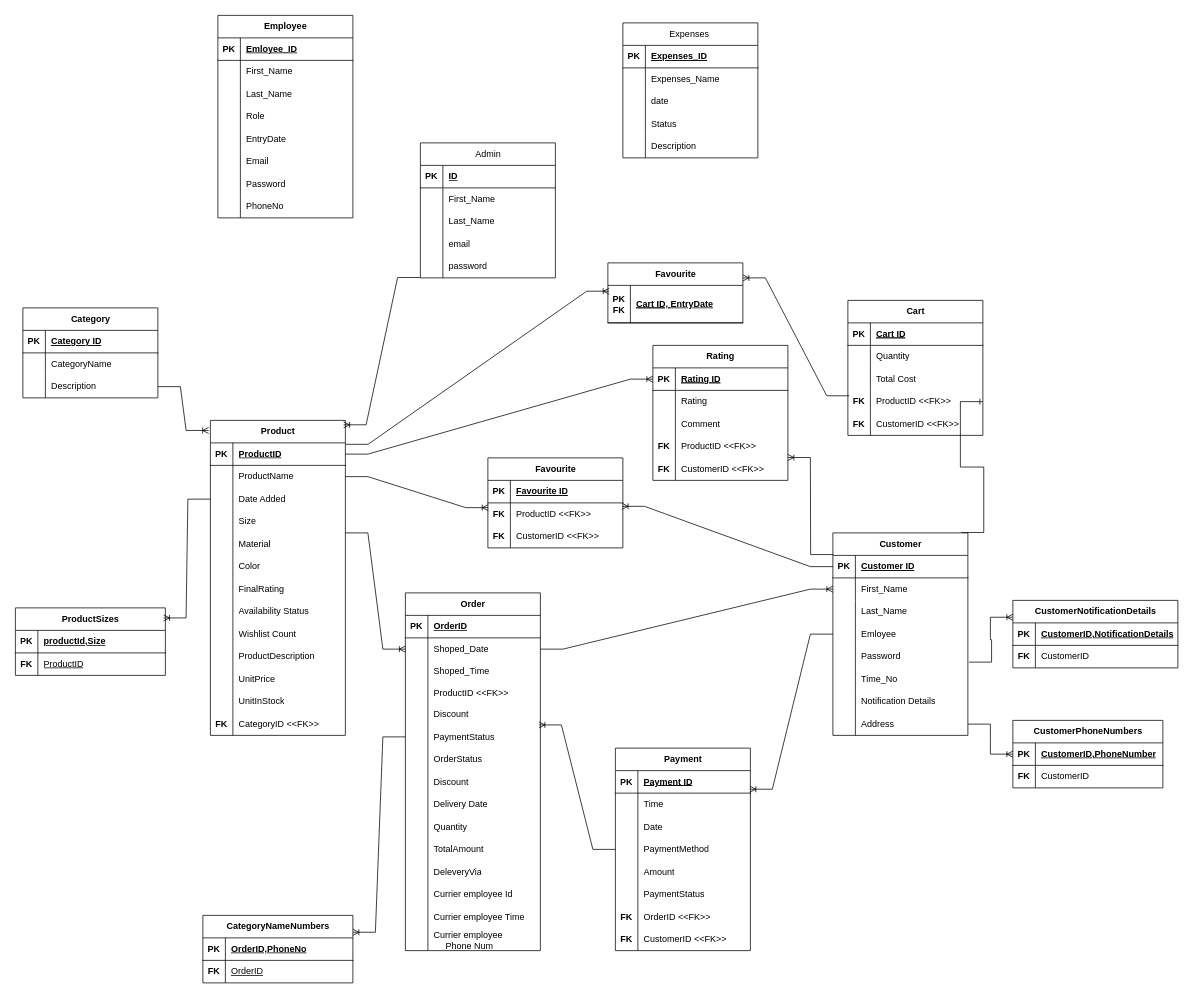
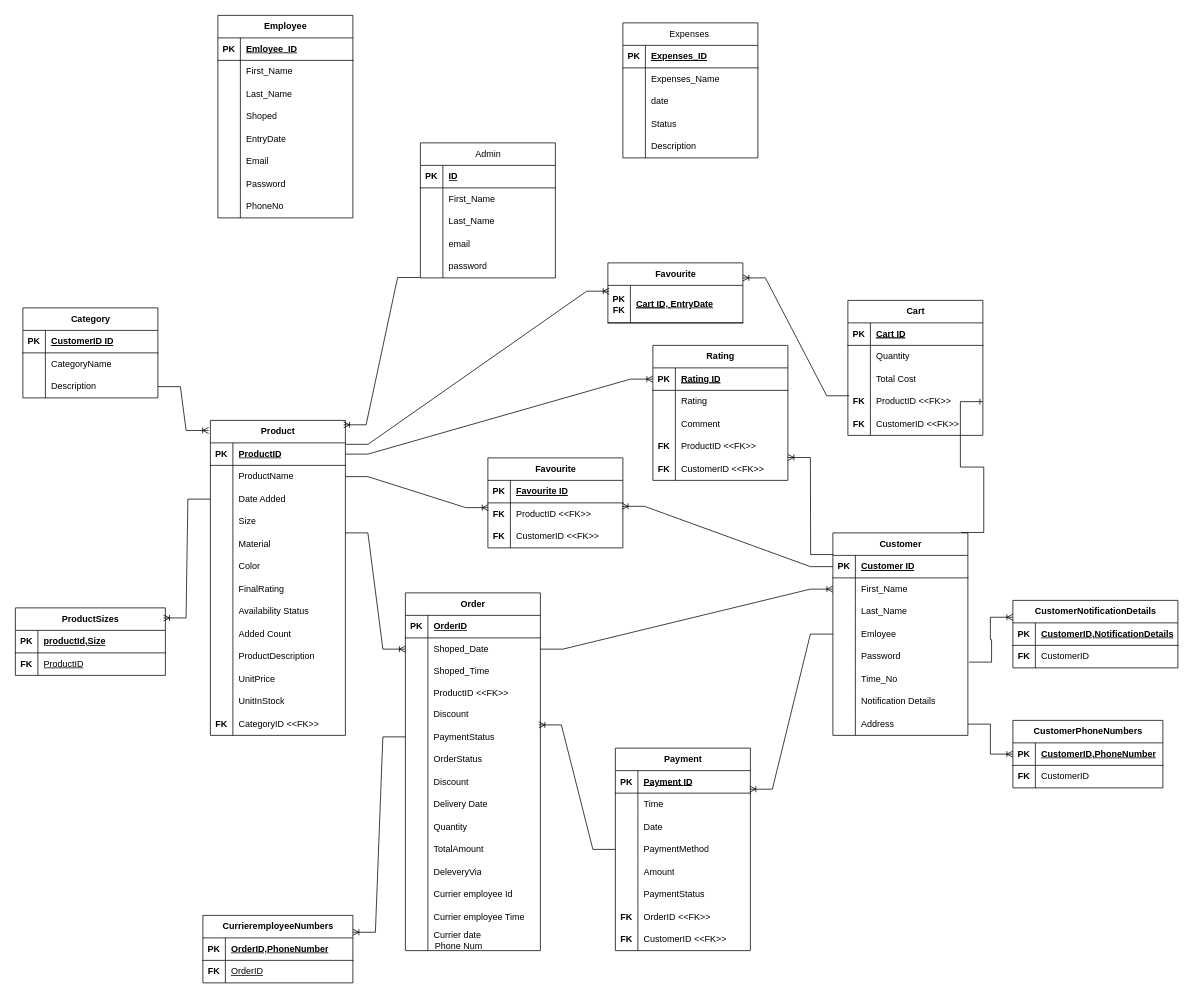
(255, 117) -> (261, 117)
(78, 342) -> (83, 342)
(269, 634) -> (265, 634)
(278, 927) -> (278, 927)
(471, 939) -> (462, 939)
(268, 949) -> (278, 949)
